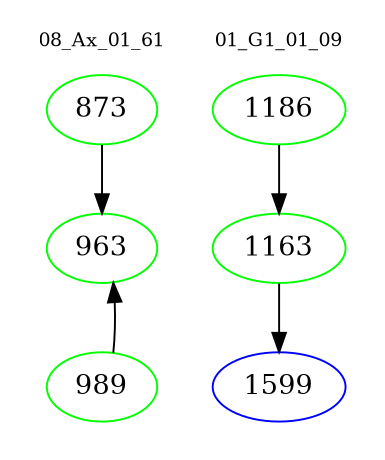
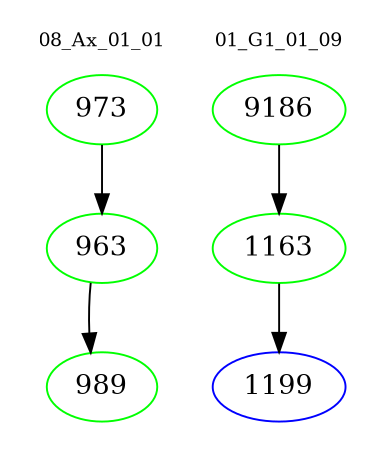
(102, 41) -> (102, 41)
(102, 110) -> (102, 110)
(279, 110) -> (279, 110)
(115, 328) -> (89, 308)
(279, 387) -> (279, 387)
